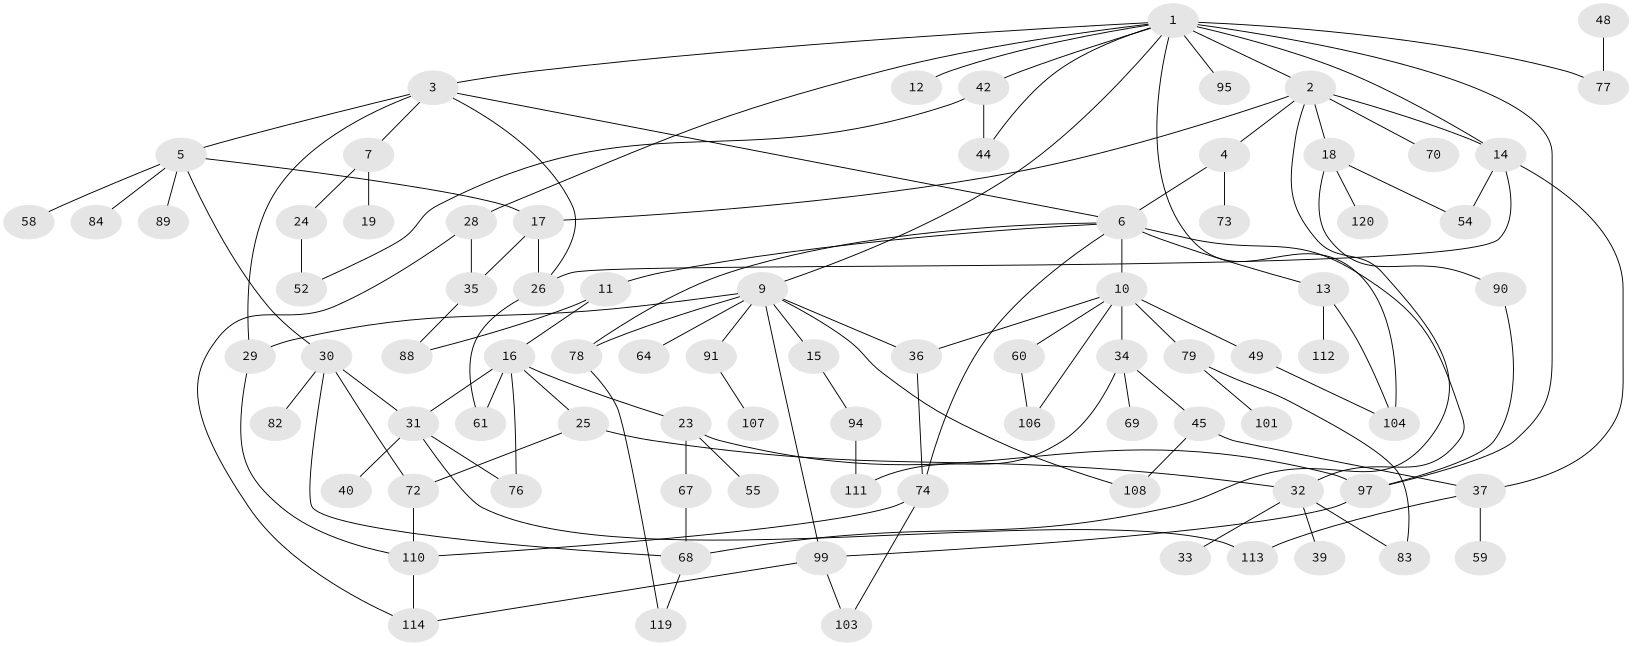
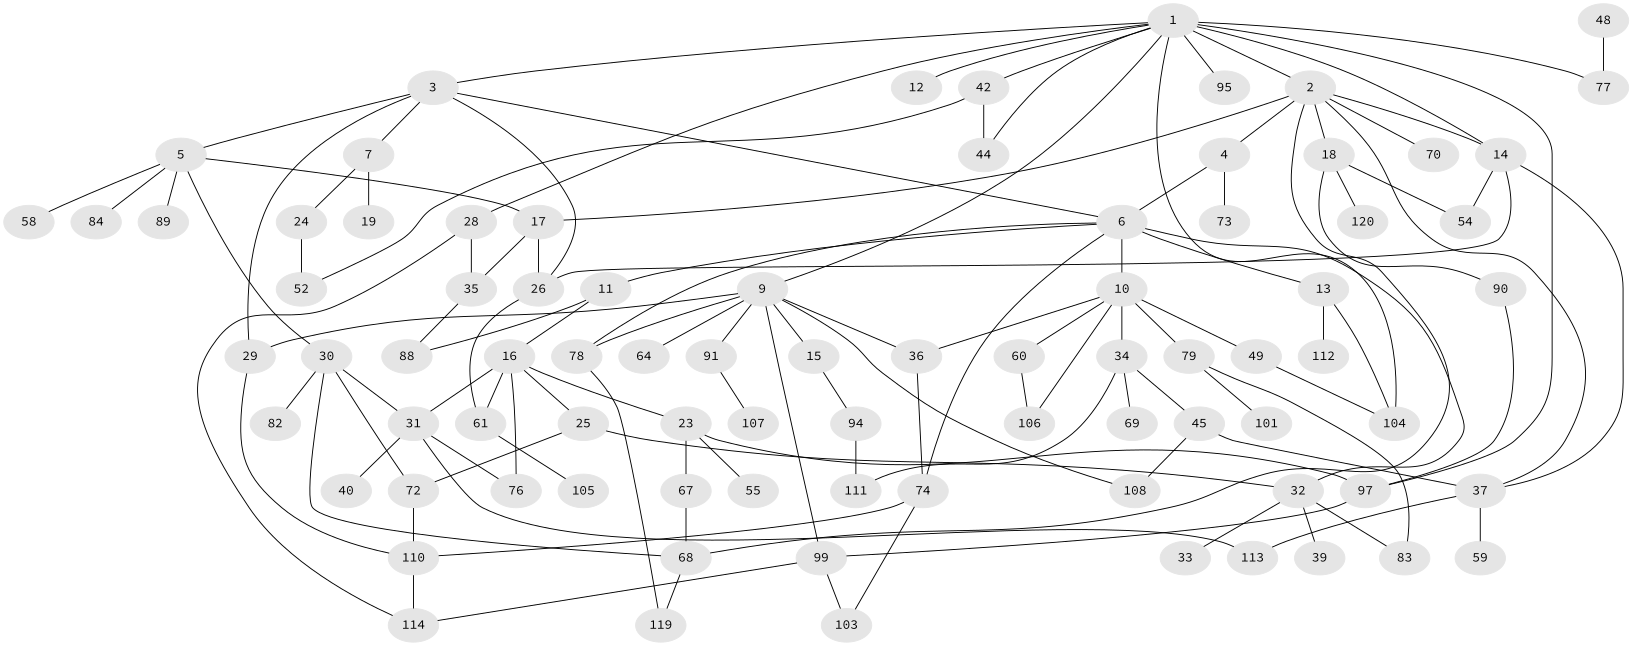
none -> (1526, 265)
none -> (583, 491)
